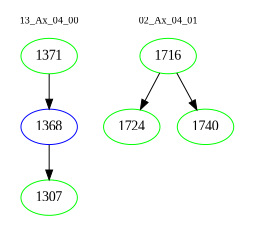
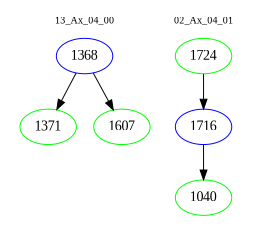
(168, 56) -> (204, 127)
(49, 87) -> (69, 87)
(152, 87) -> (204, 87)
(206, 127) -> (204, 198)
(49, 198) -> (122, 127)
